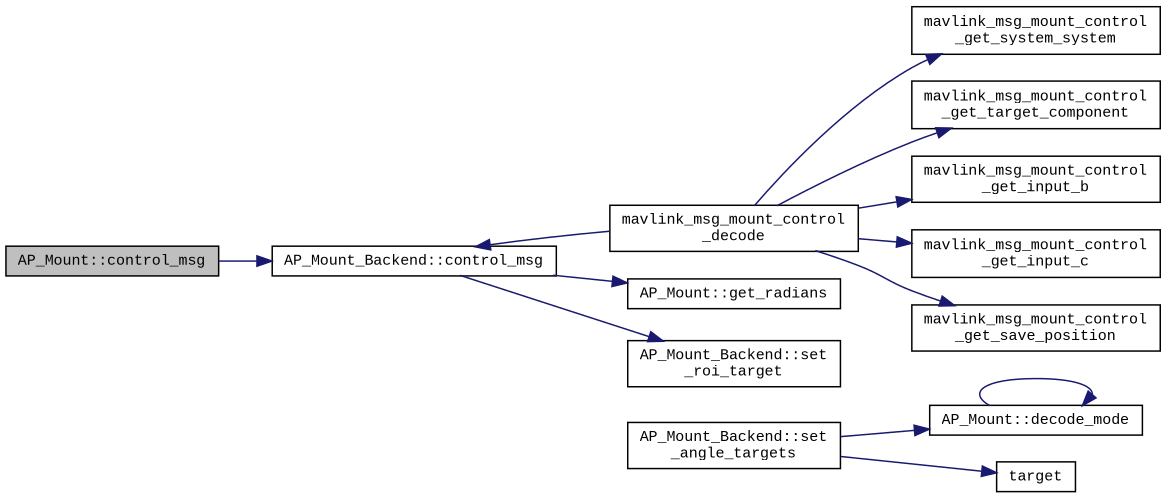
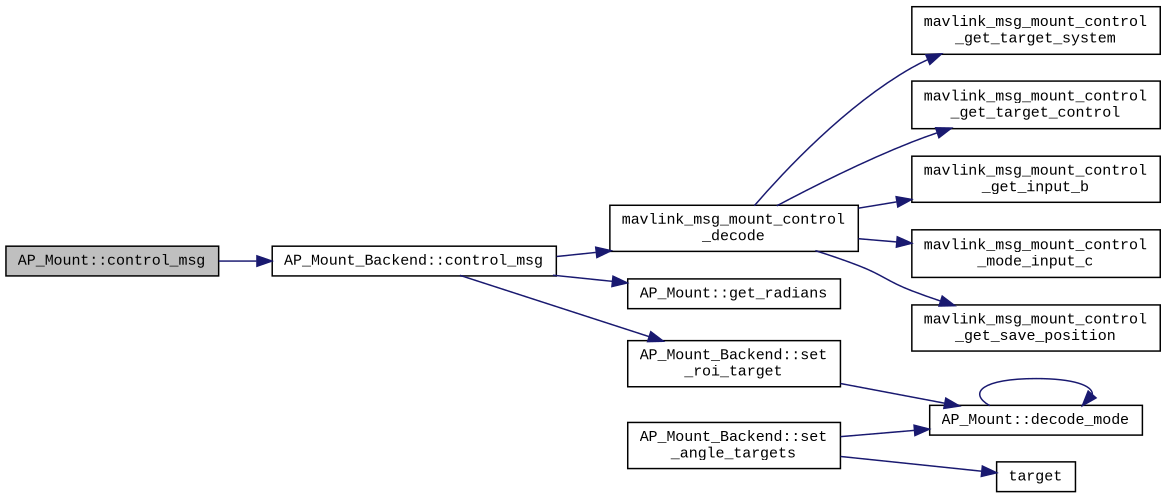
(1036, 30) -> (1036, 30)
(1036, 105) -> (1036, 105)
(550, 237) -> (576, 255)
(1036, 254) -> (1036, 254)
none -> (893, 393)
